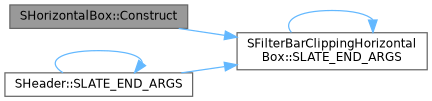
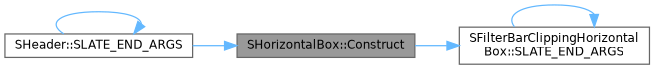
(203, 70) -> (209, 46)
